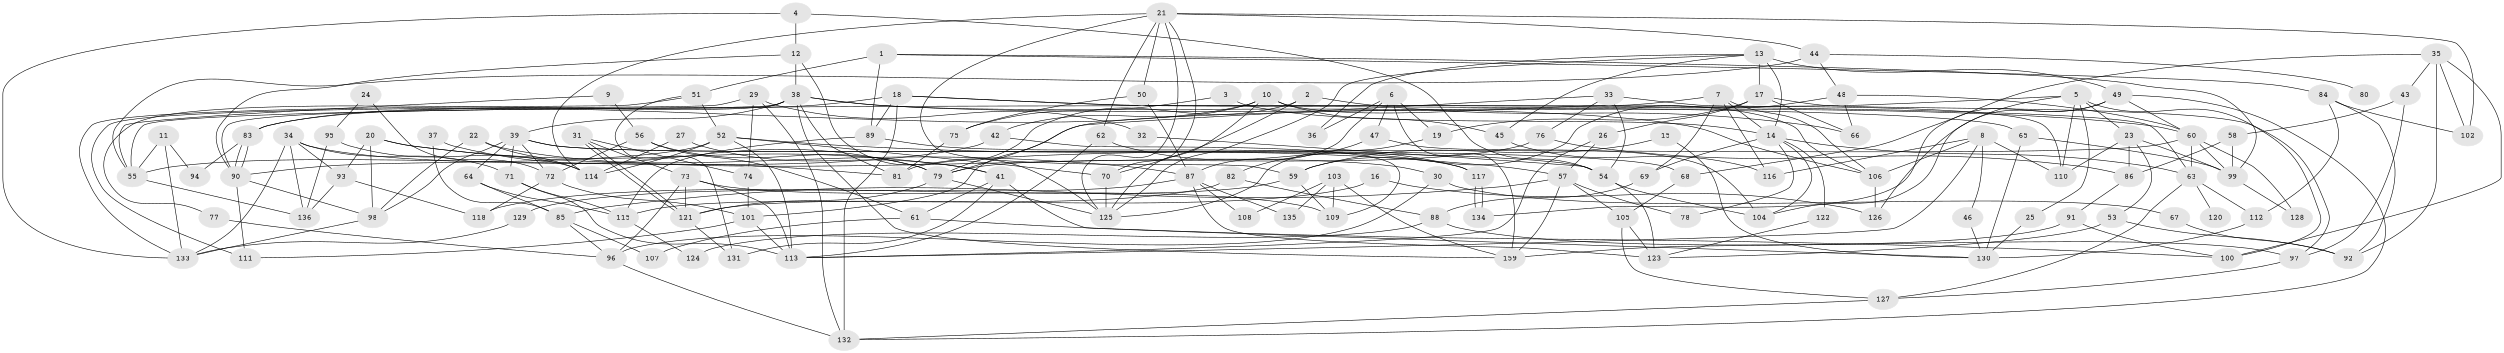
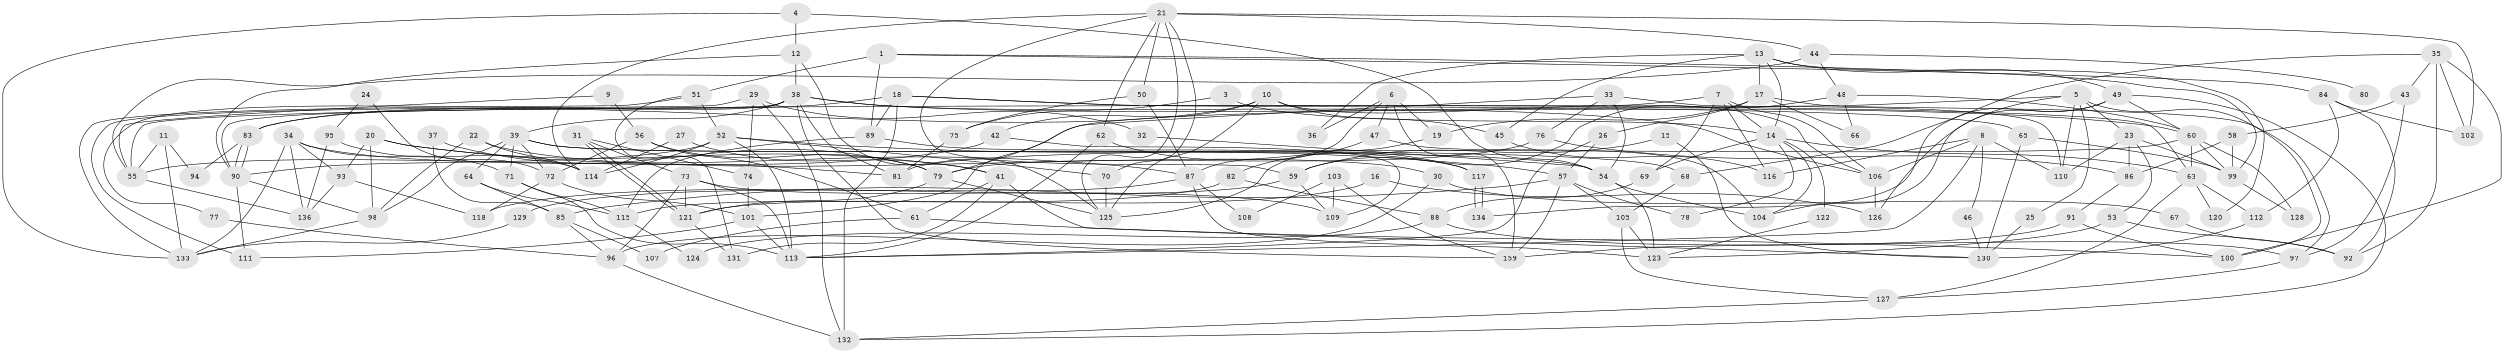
(1378, 78) -> (2074, 71)
(1308, 95) -> none
(1289, 218) -> none
